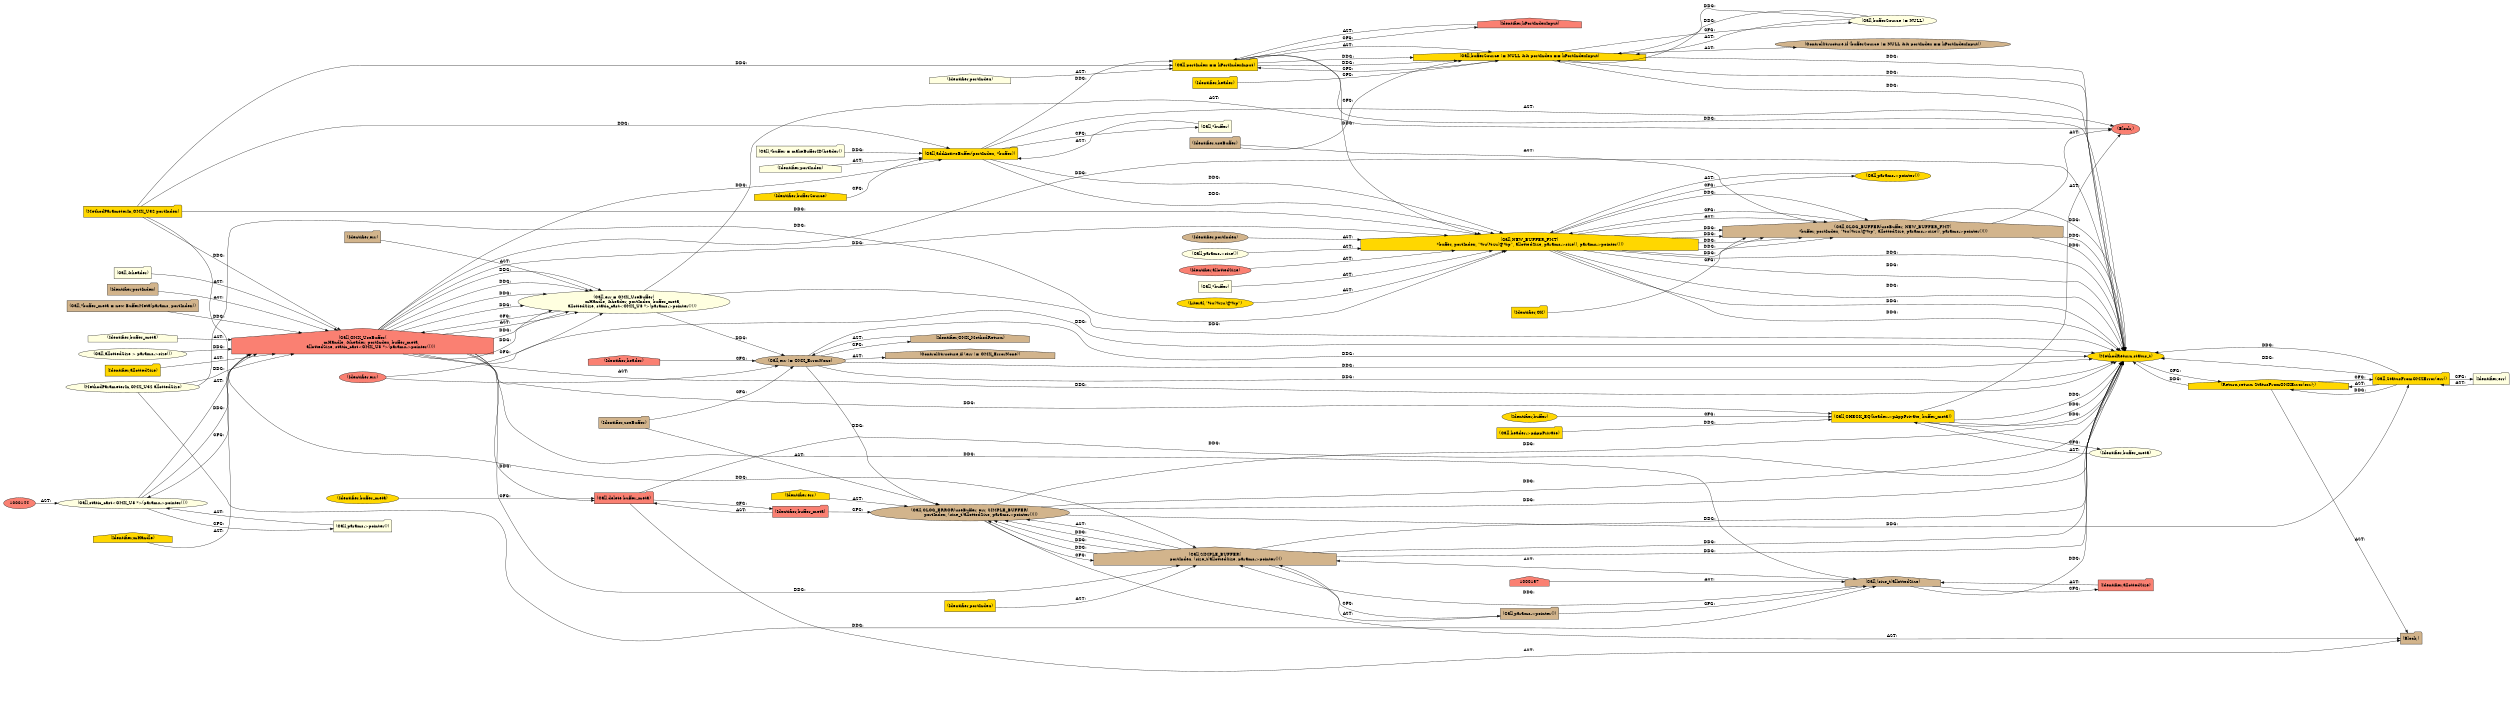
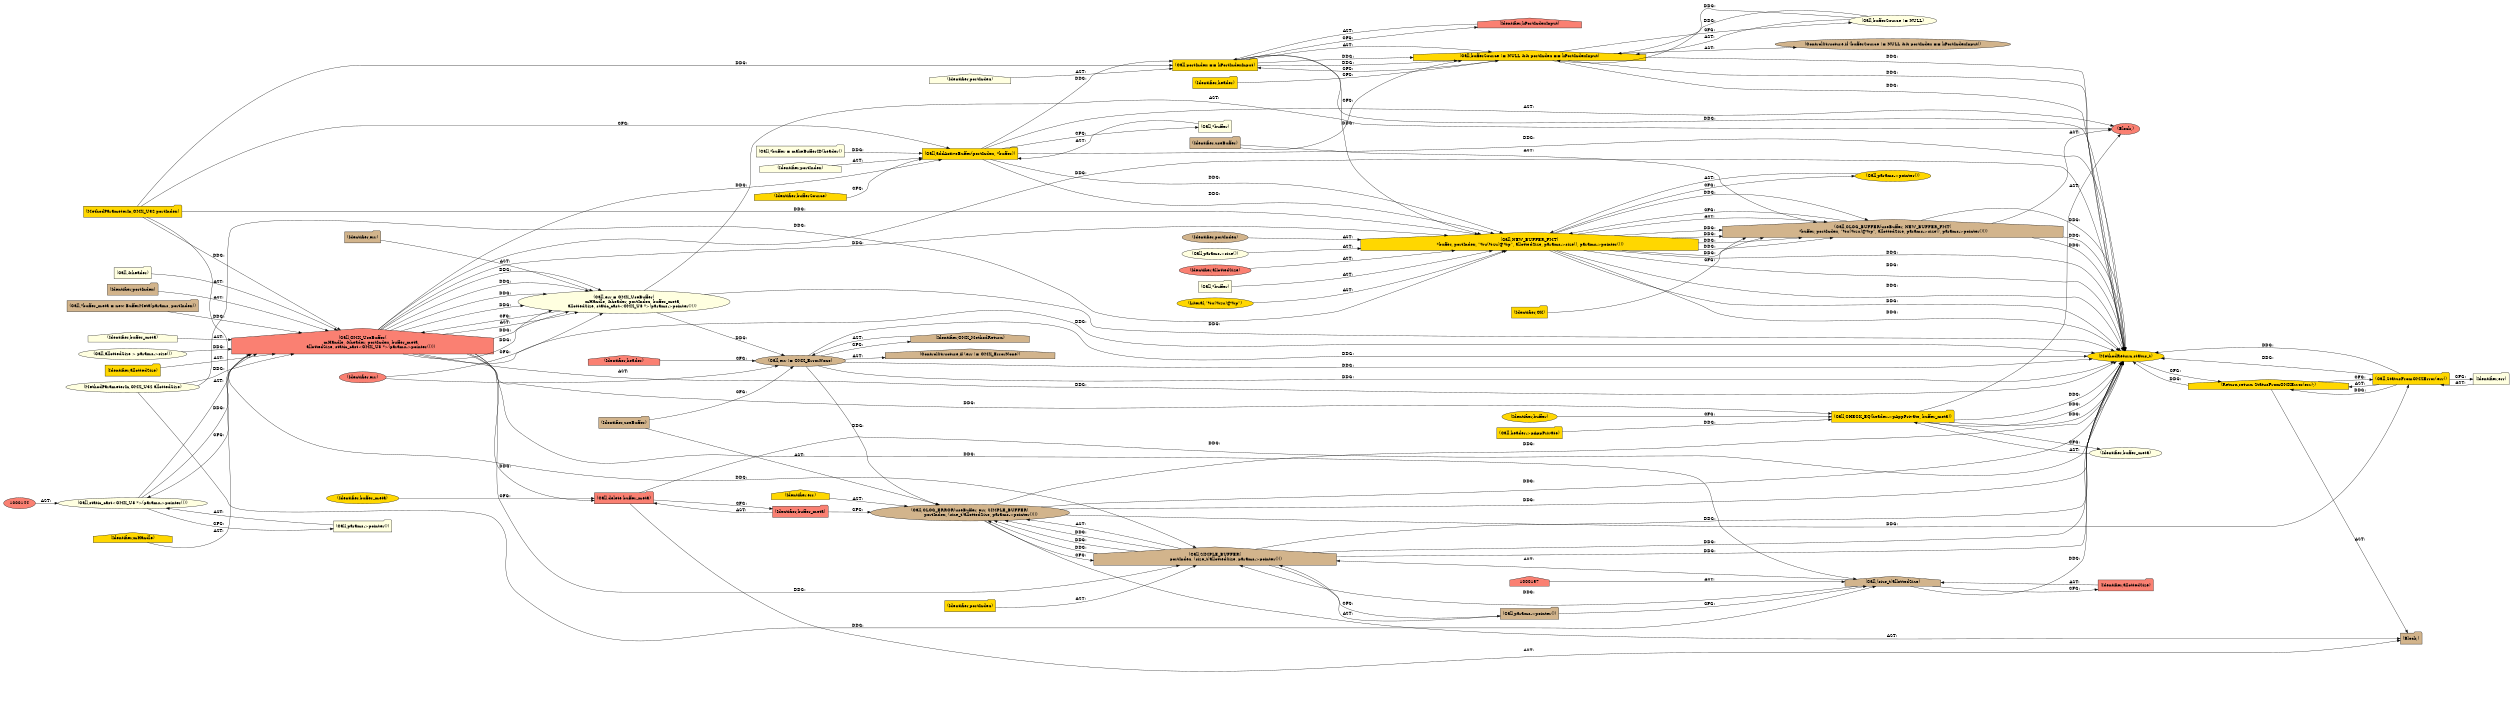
(624, 124) -> (624, 124)
none -> (1648, 142)
